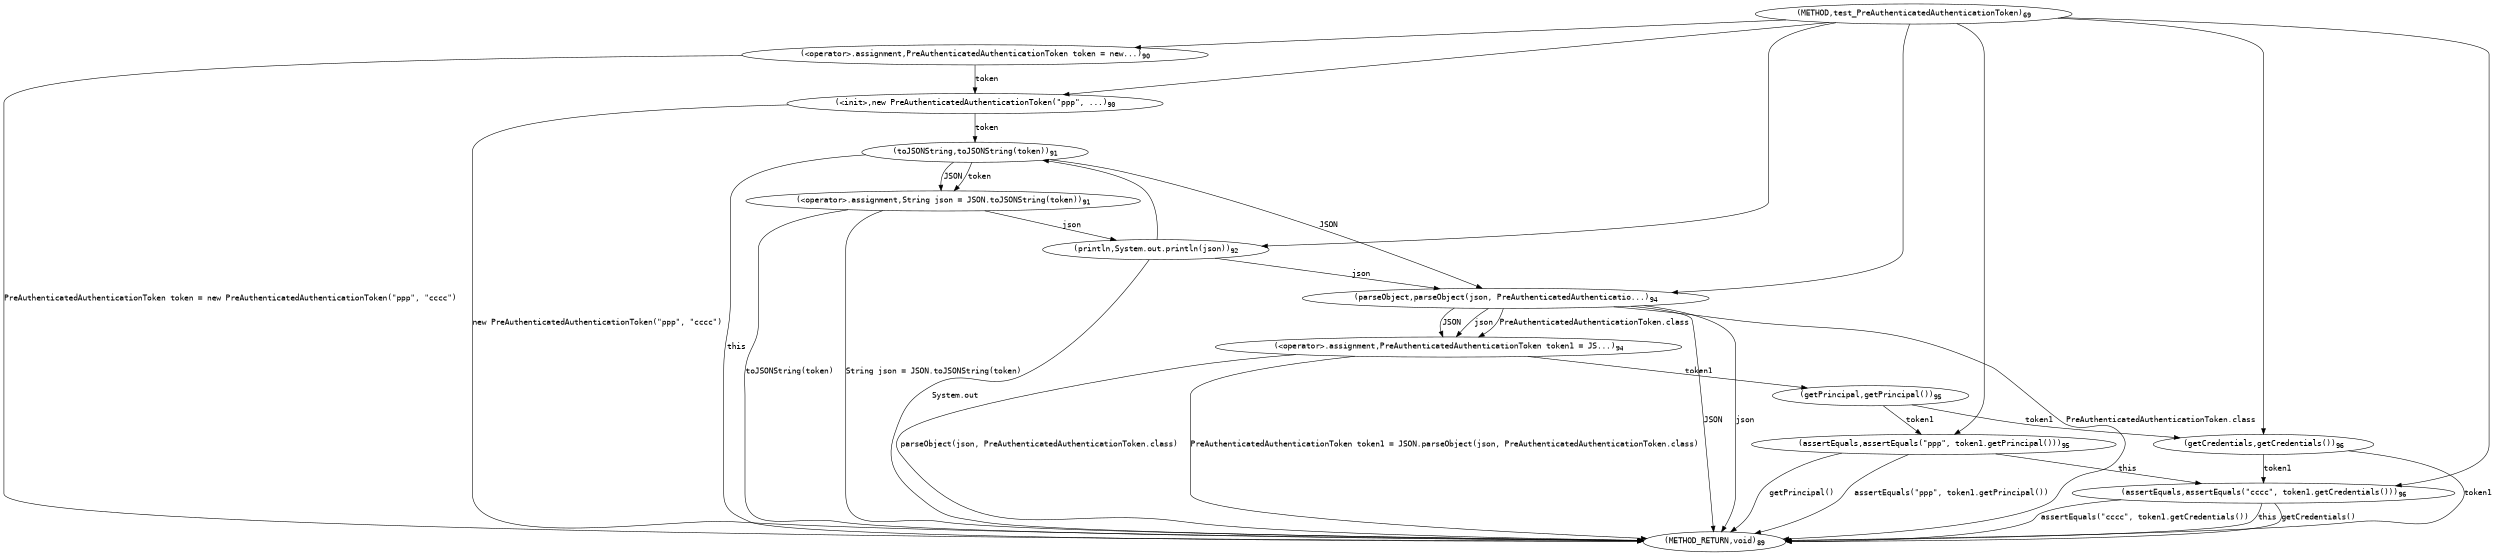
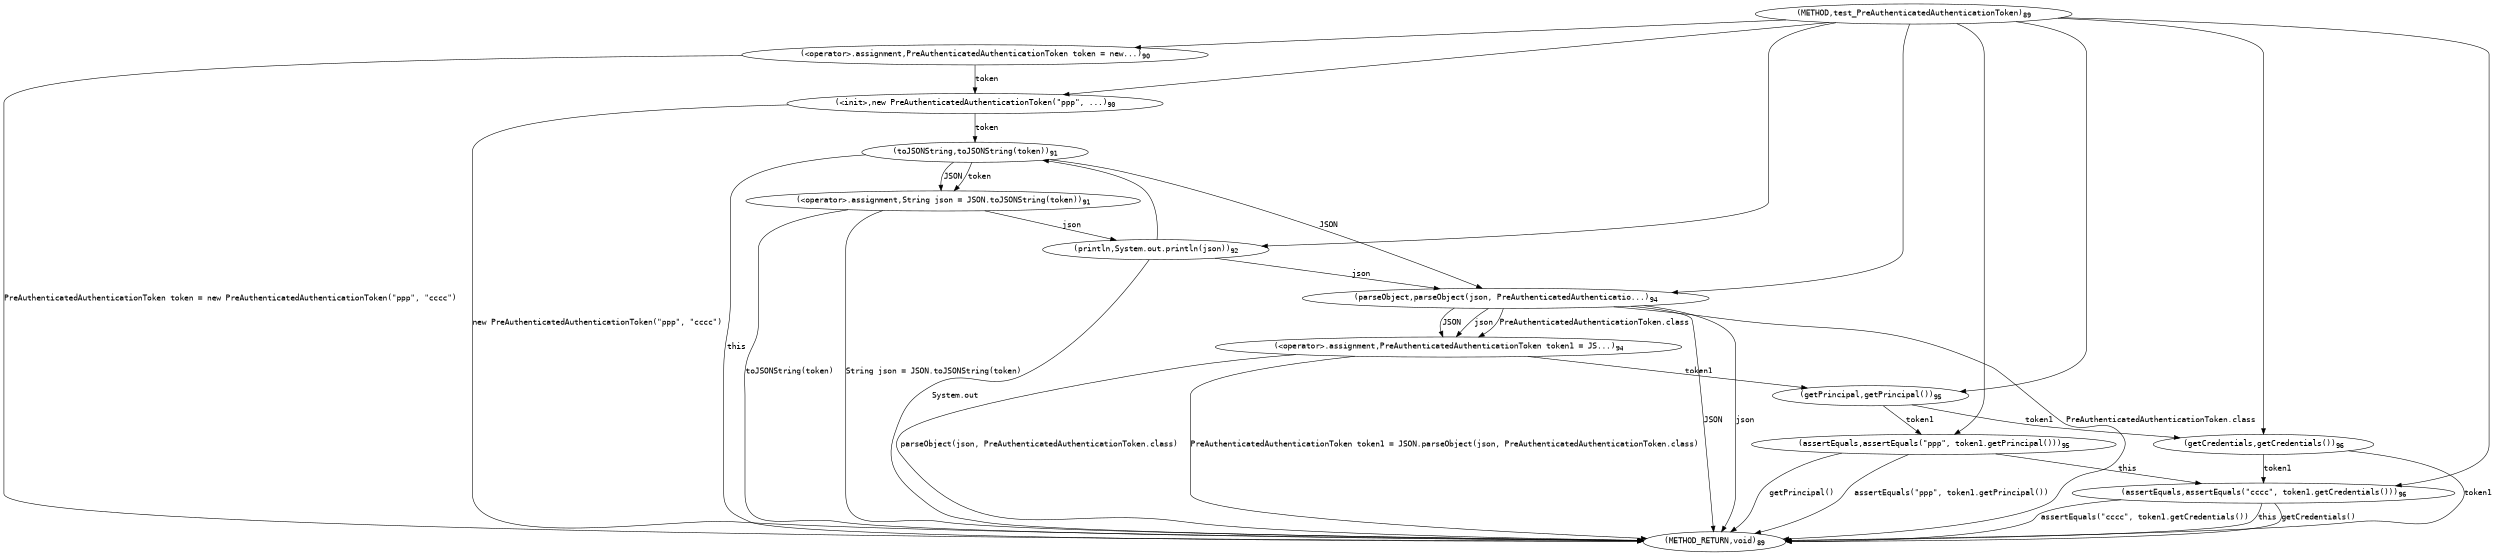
(2027, 13) -> (2027, 13)
none -> (2087, 227)
